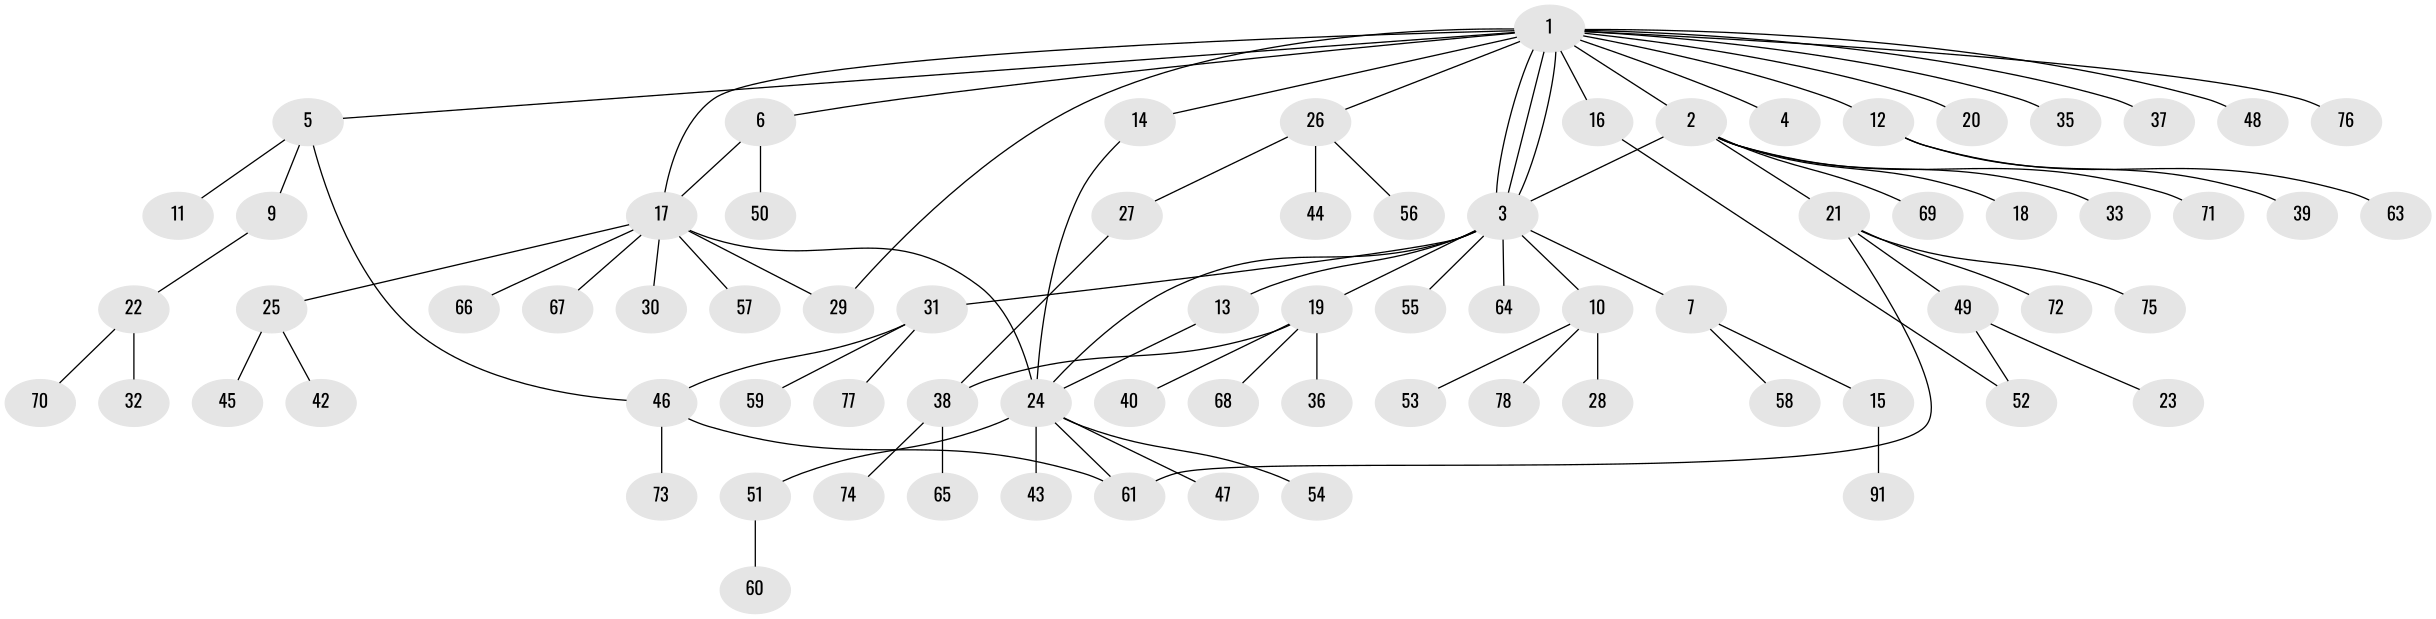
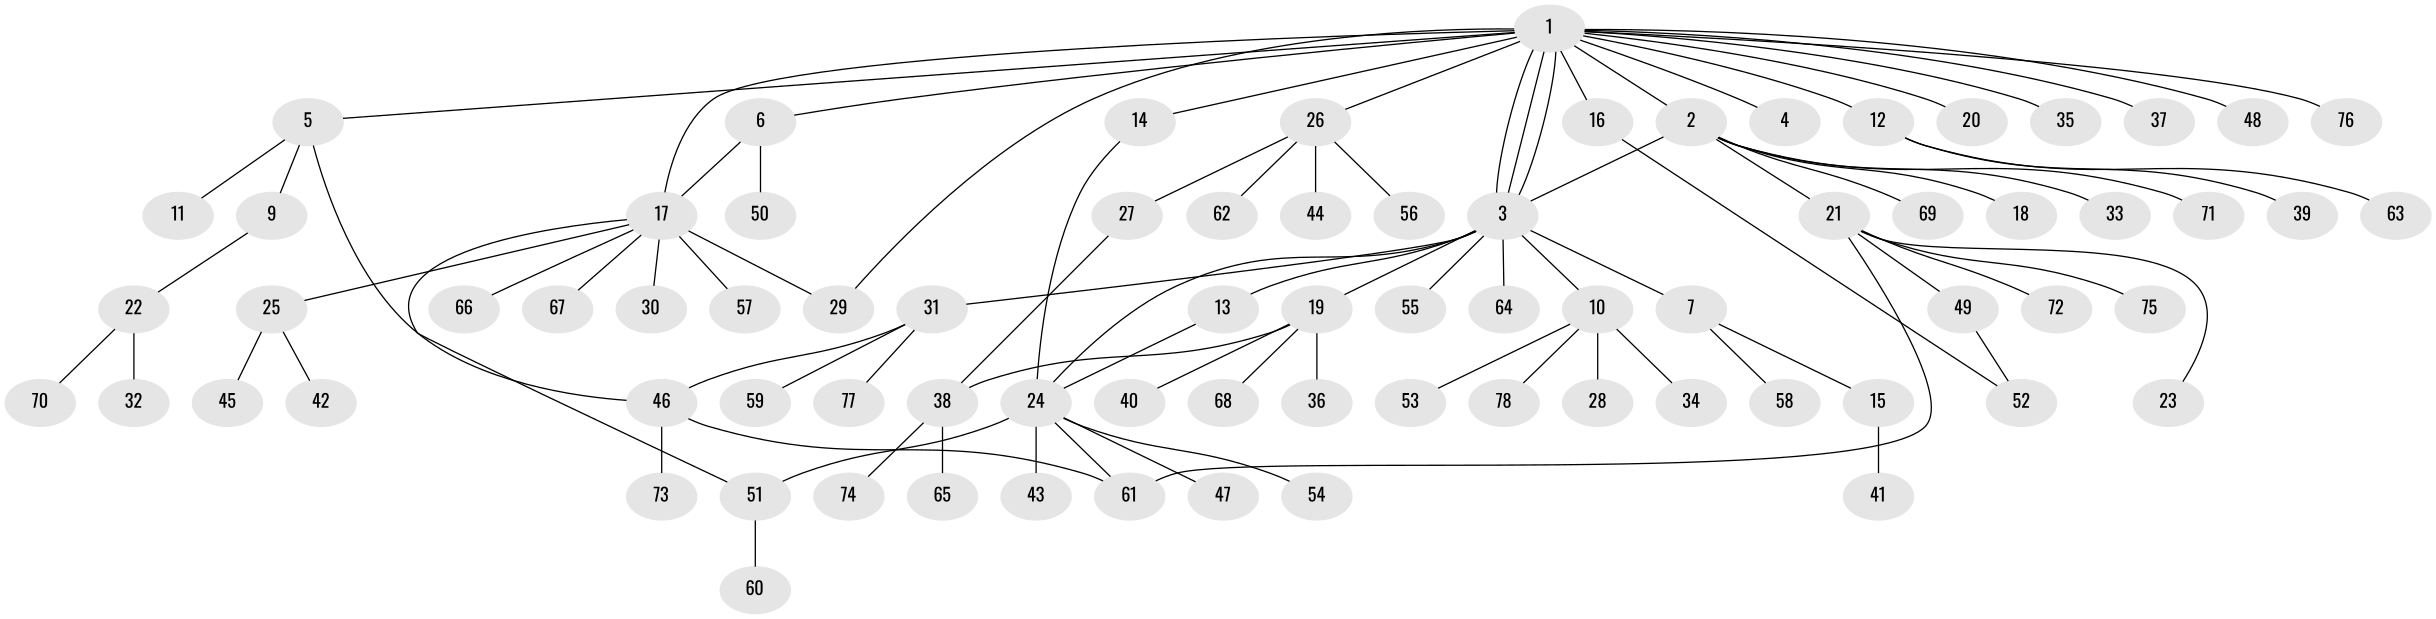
none -> (1222, 216)
(882, 249) -> (409, 306)
(2065, 357) -> (2083, 252)
none -> (1691, 403)
(1878, 497) -> (1878, 497)
